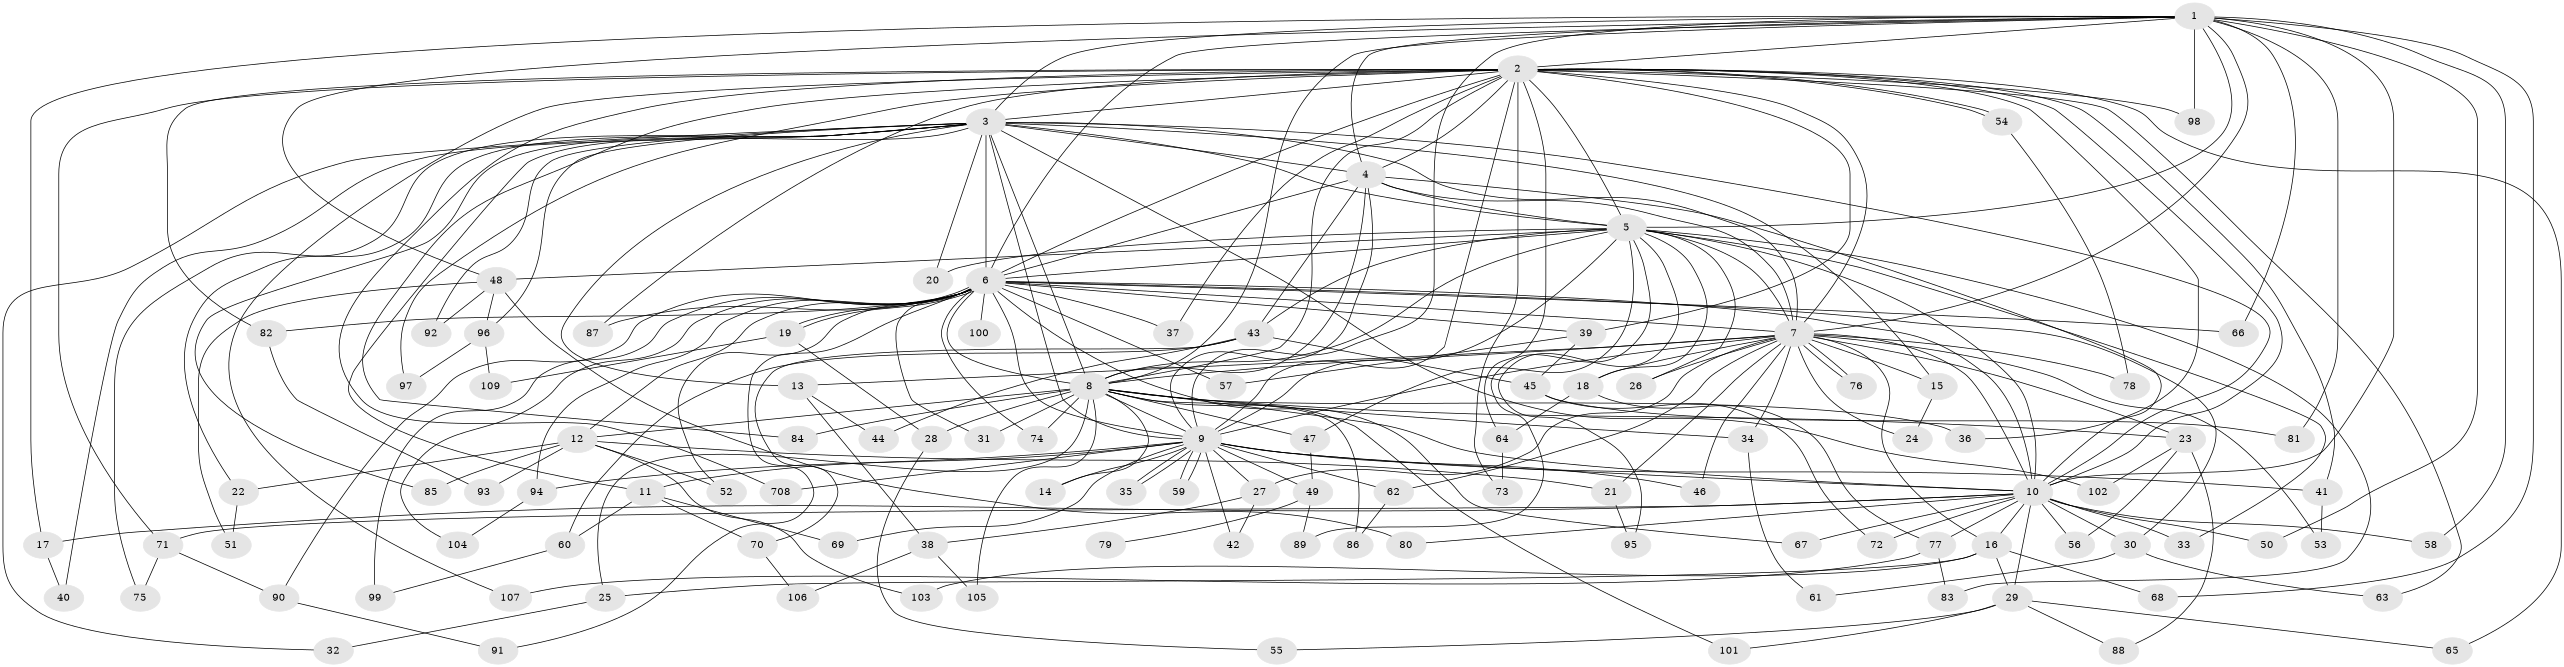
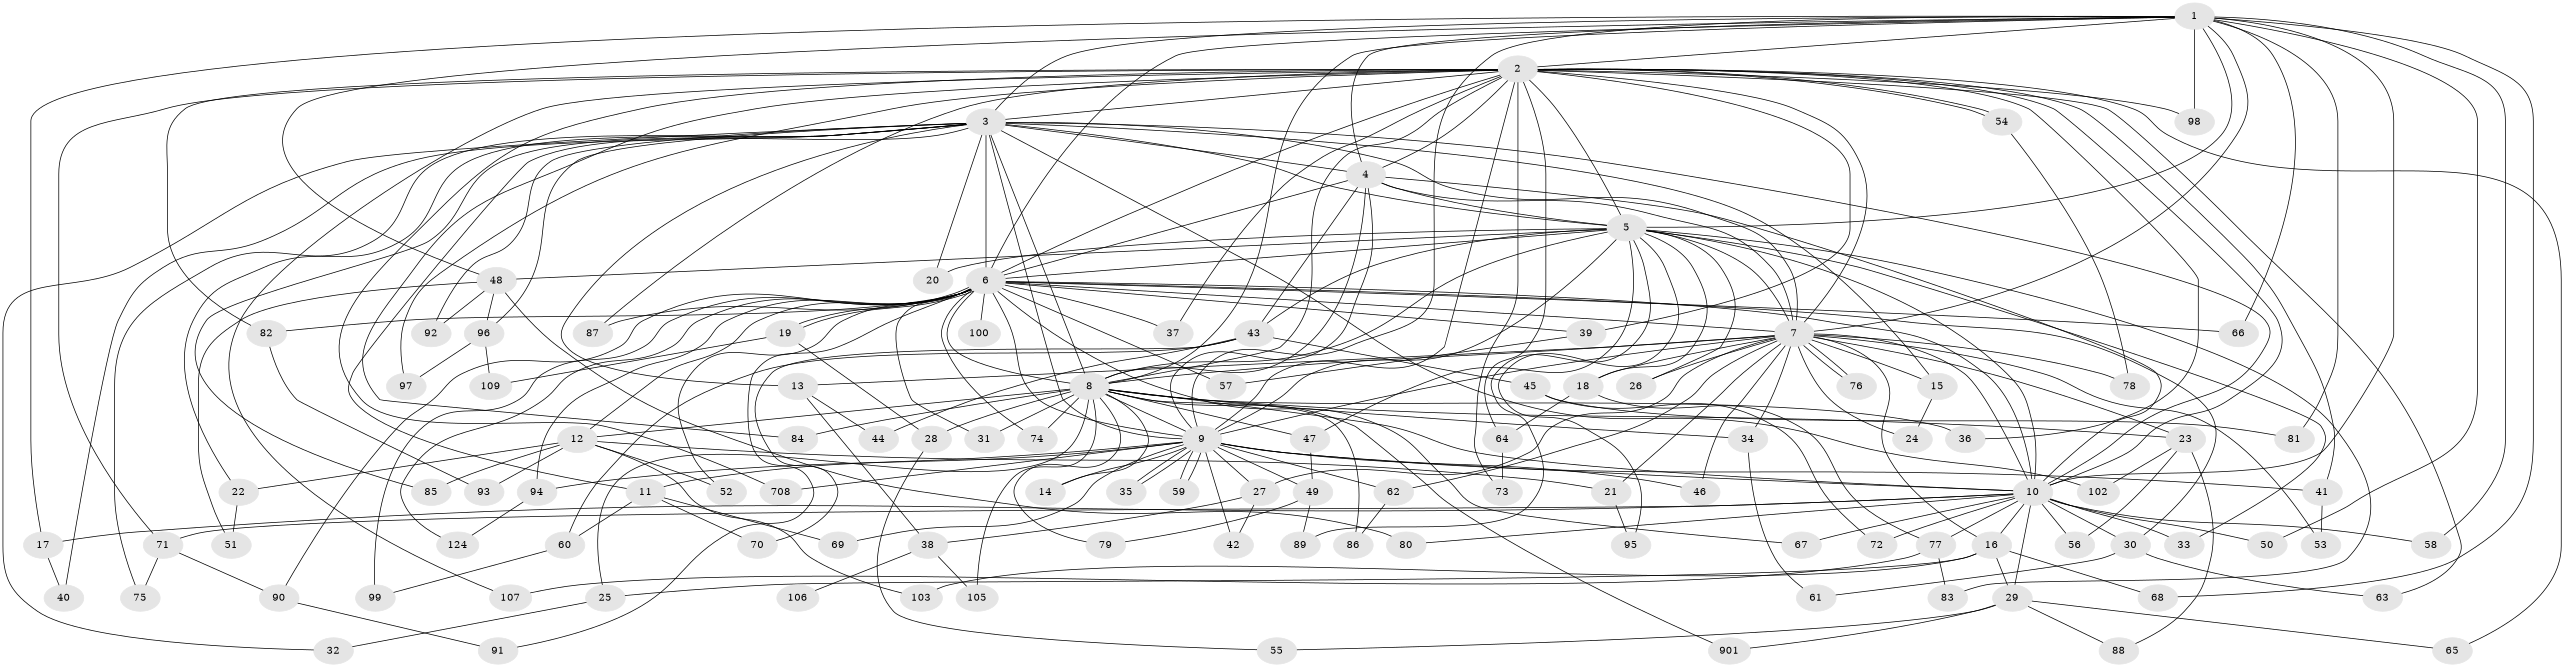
(1558, 360) -> none
none -> (1079, 467)
(458, 545) -> (458, 545)
(778, 571) -> none
(1730, 651) -> (1730, 651)
